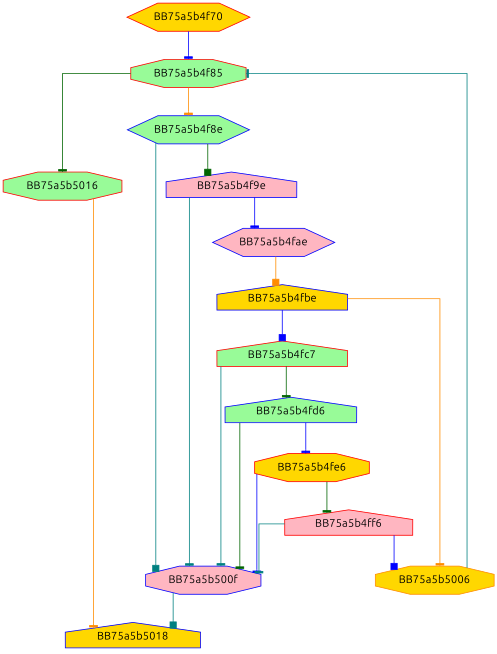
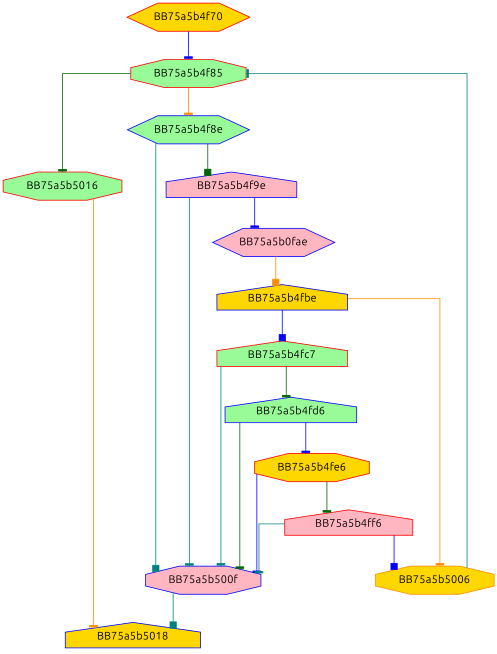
(274, 242) -> (274, 242)
